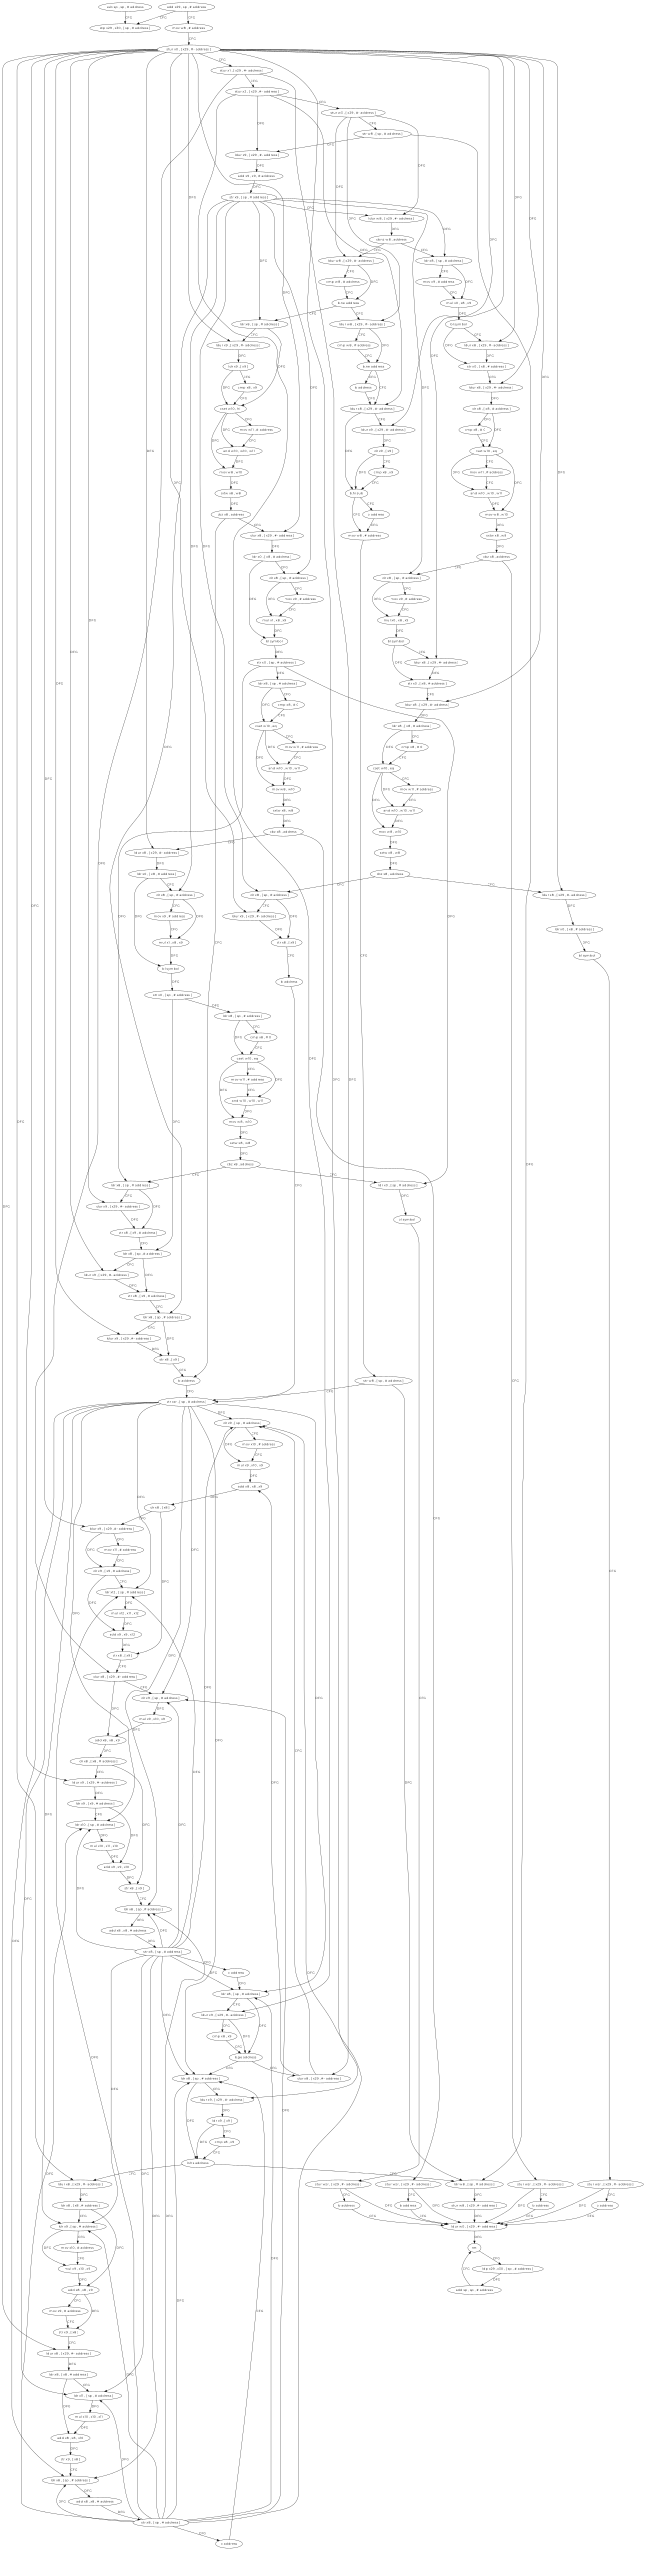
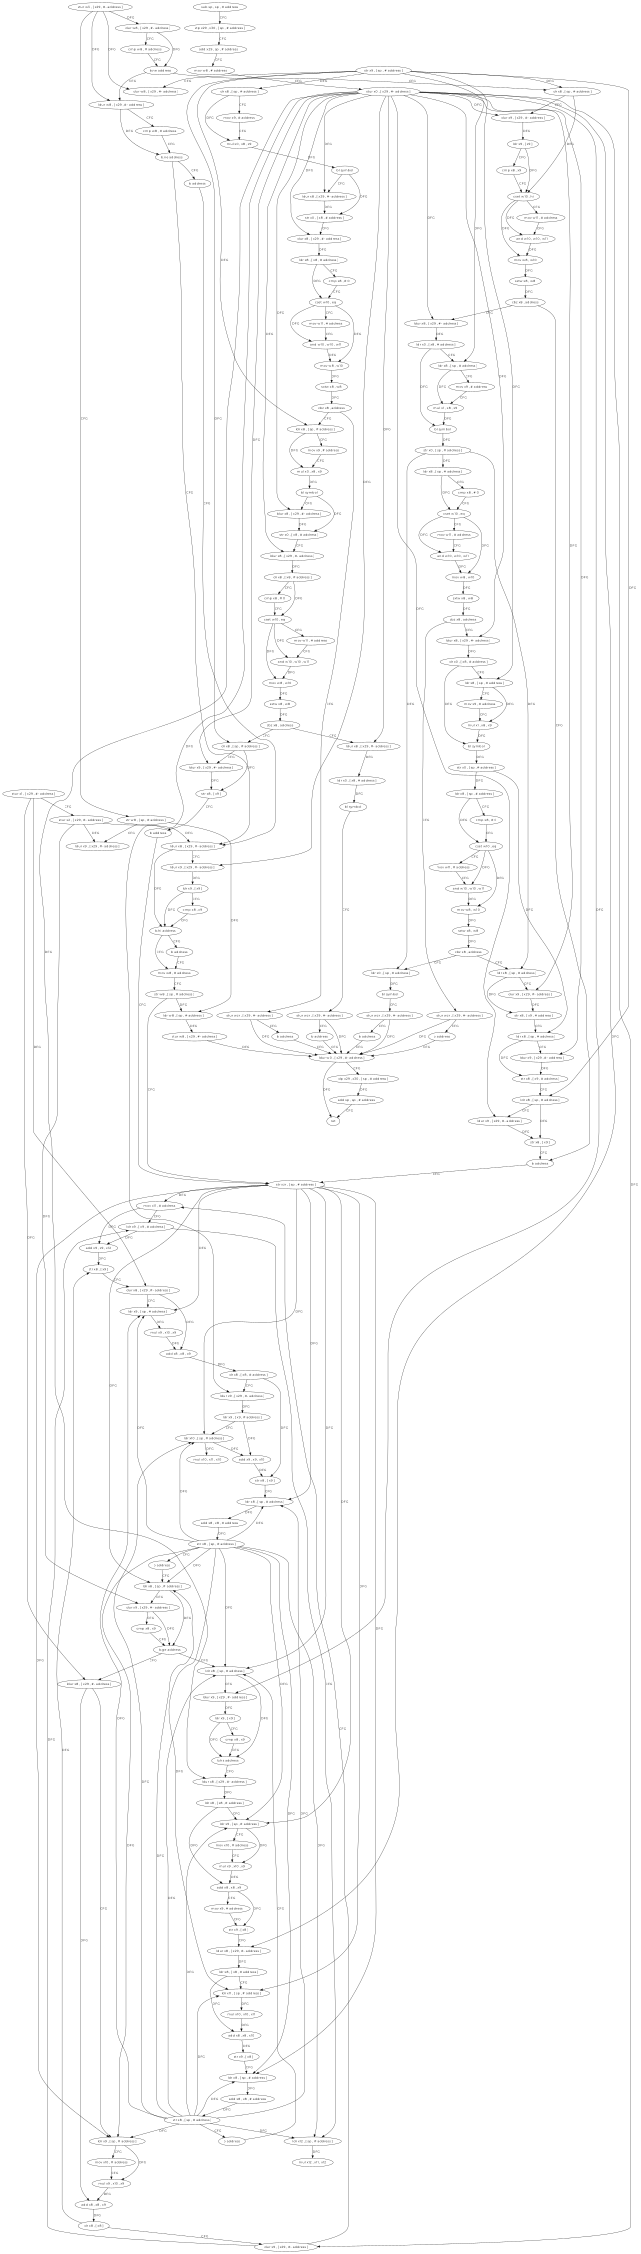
(157, 17) -> (219, 38)
(214, 59) -> none
(307, 101) -> none
(256, 176) -> none
(392, 240) -> none
(357, 493) -> (166, 931)
(137, 1493) -> (216, 1188)
(124, 1623) -> (114, 1218)
(110, 1856) -> (227, 1449)
(333, 2171) -> none
(489, 2257) -> (352, 1067)
